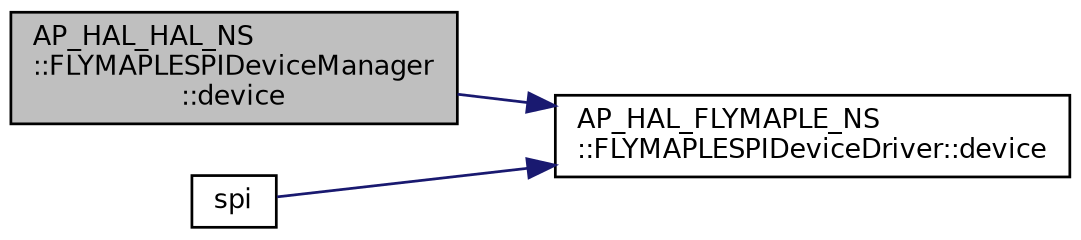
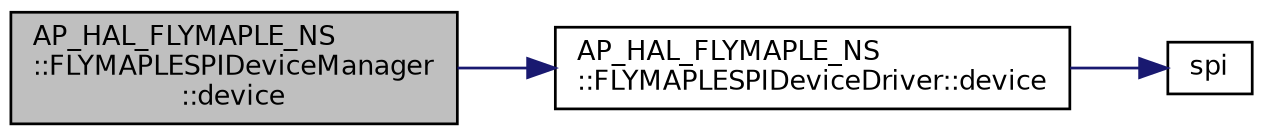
(234, 68) -> (234, 68)
(402, 183) -> (1105, 68)
